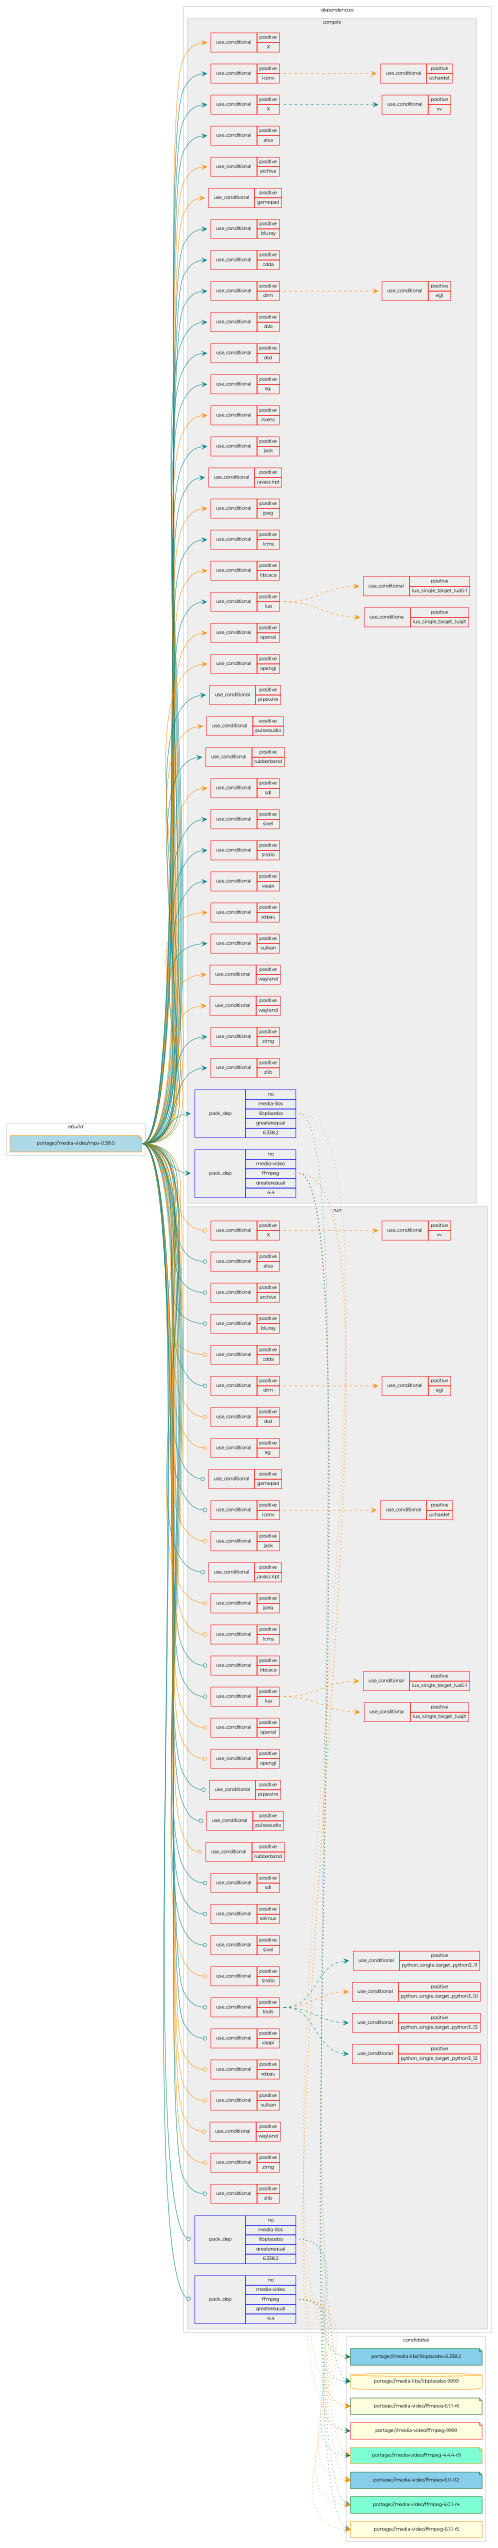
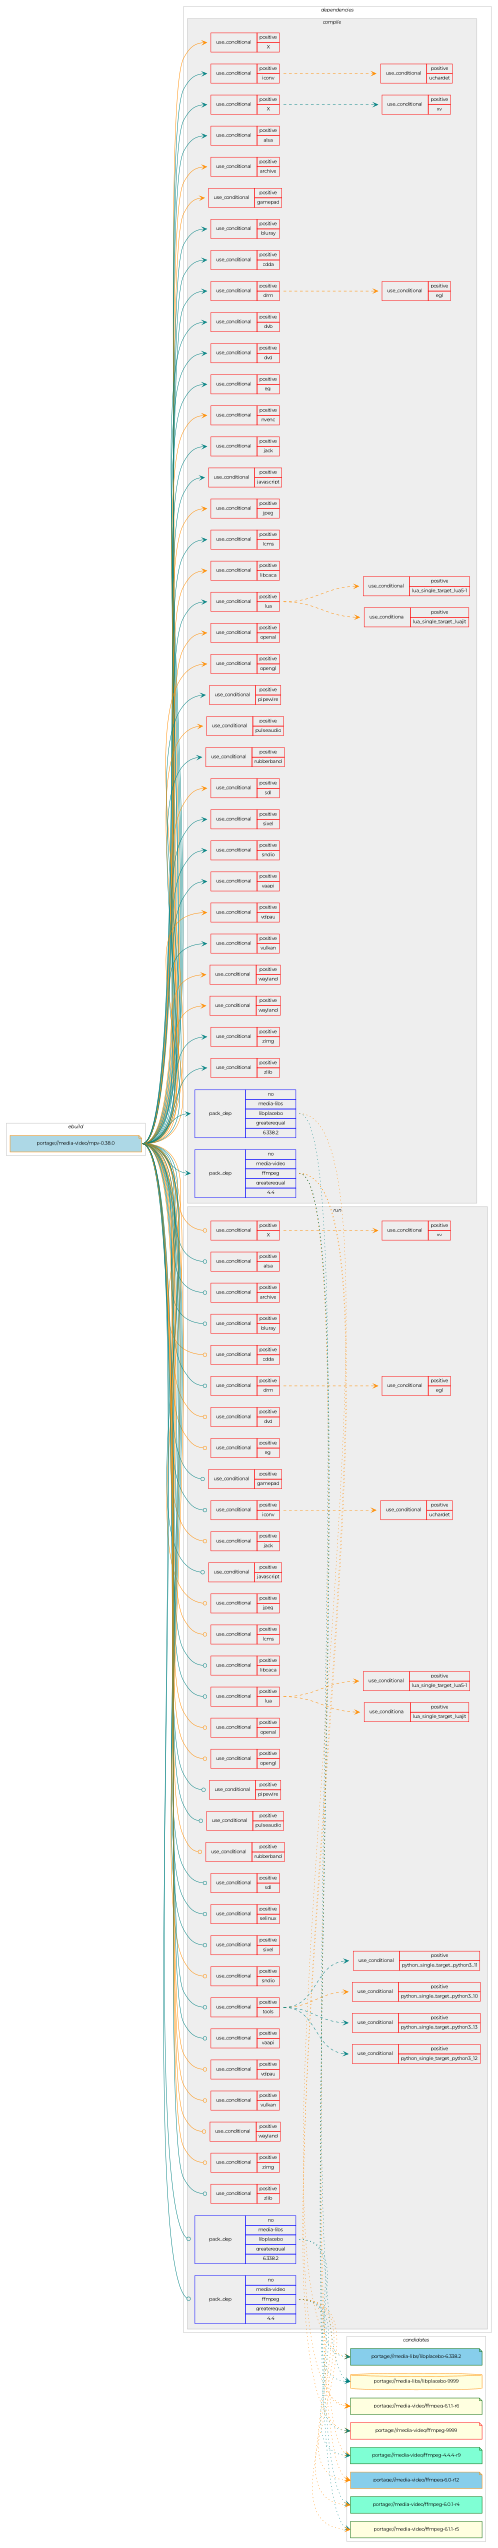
(416, 2456) -> (416, 2456)
(416, 2480) -> (416, 2480)
(416, 2530) -> (416, 2530)
